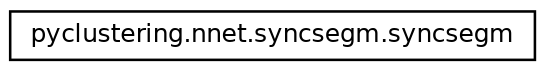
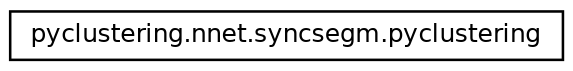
(273, 36) -> (287, 36)
